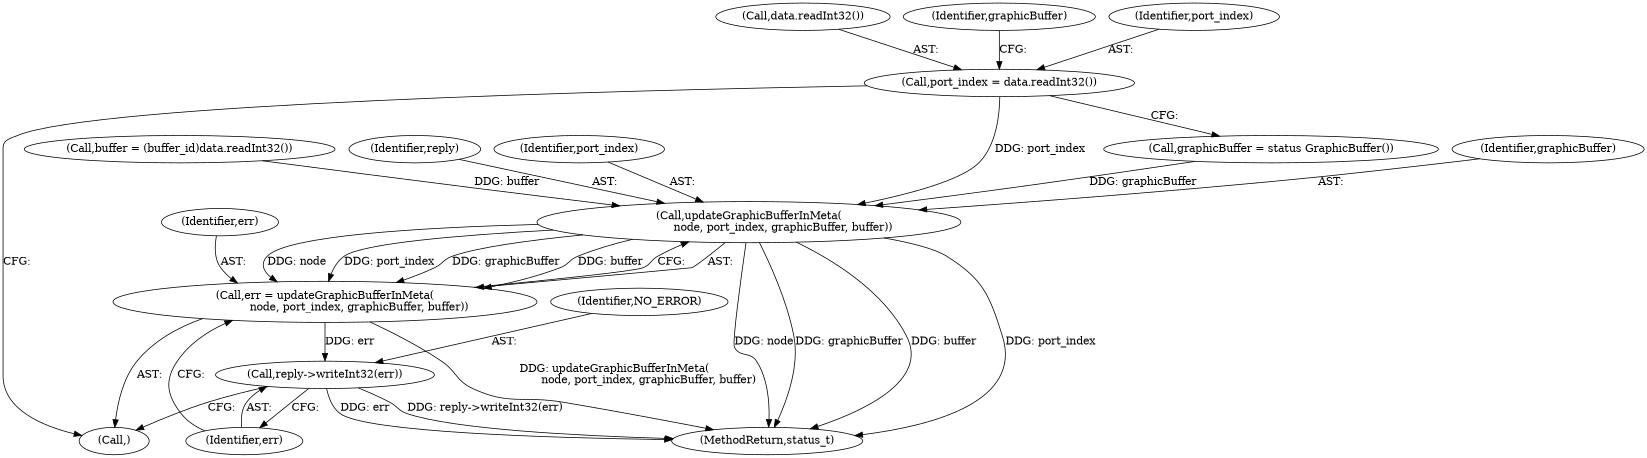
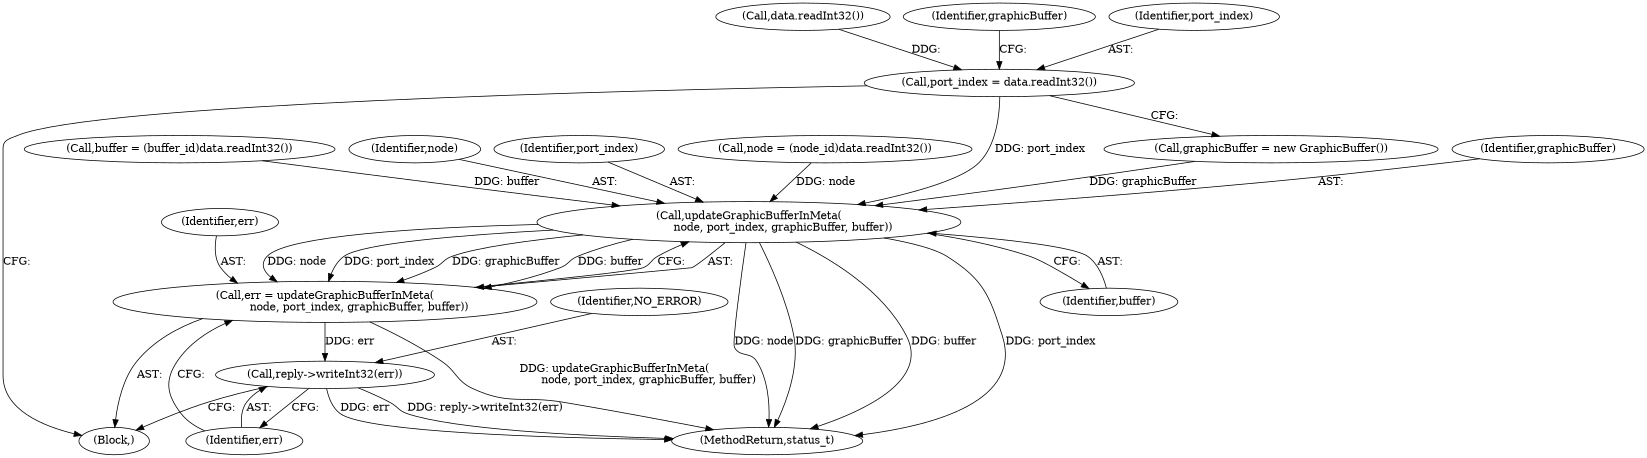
(928, 50) -> (928, 50)
(415, 149) -> (415, 149)
none -> (825, 149)
(1271, 149) -> (1271, 149)
none -> (1109, 302)
(114, 441) -> (114, 441)
